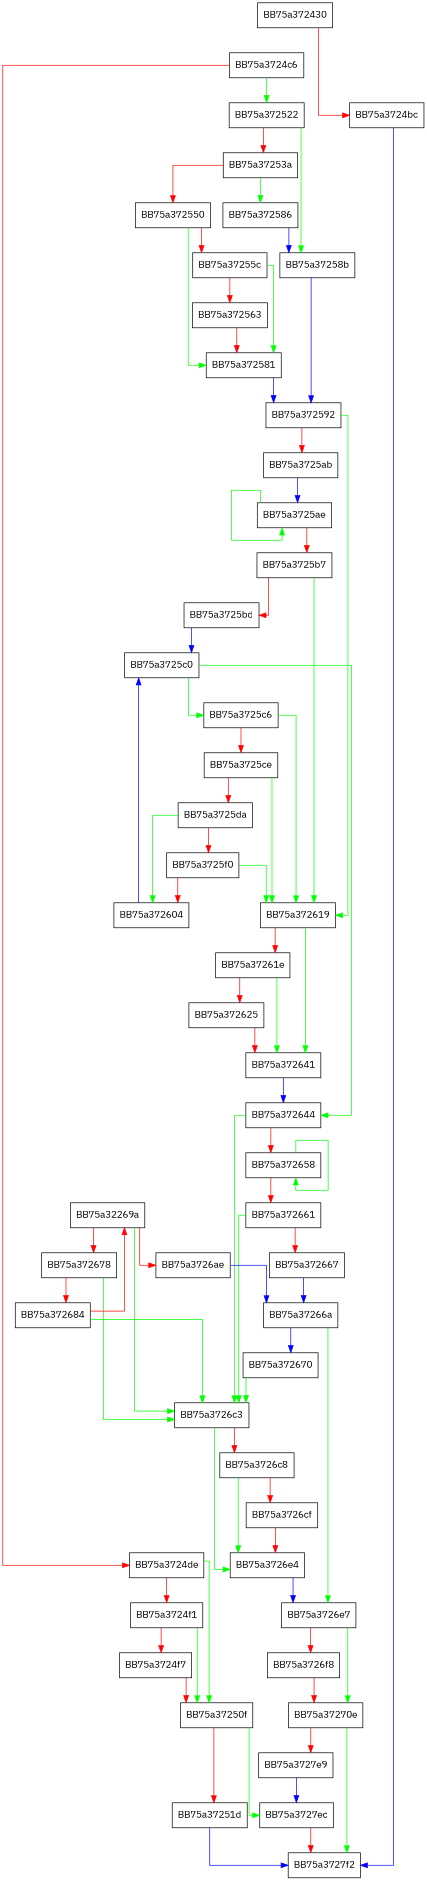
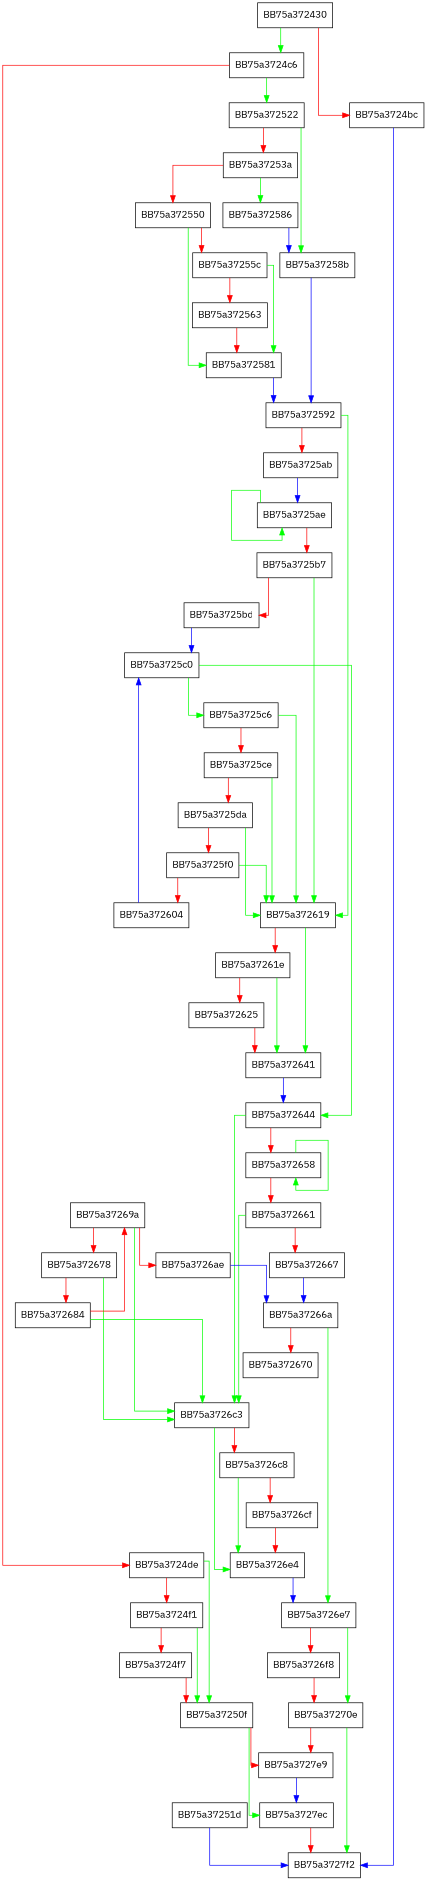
none -> (281, 37)
(153, 843) -> (246, 875)
(108, 1215) -> (108, 1215)
(291, 1337) -> (291, 1337)
(246, 1387) -> none
(214, 1762) -> (251, 1747)
